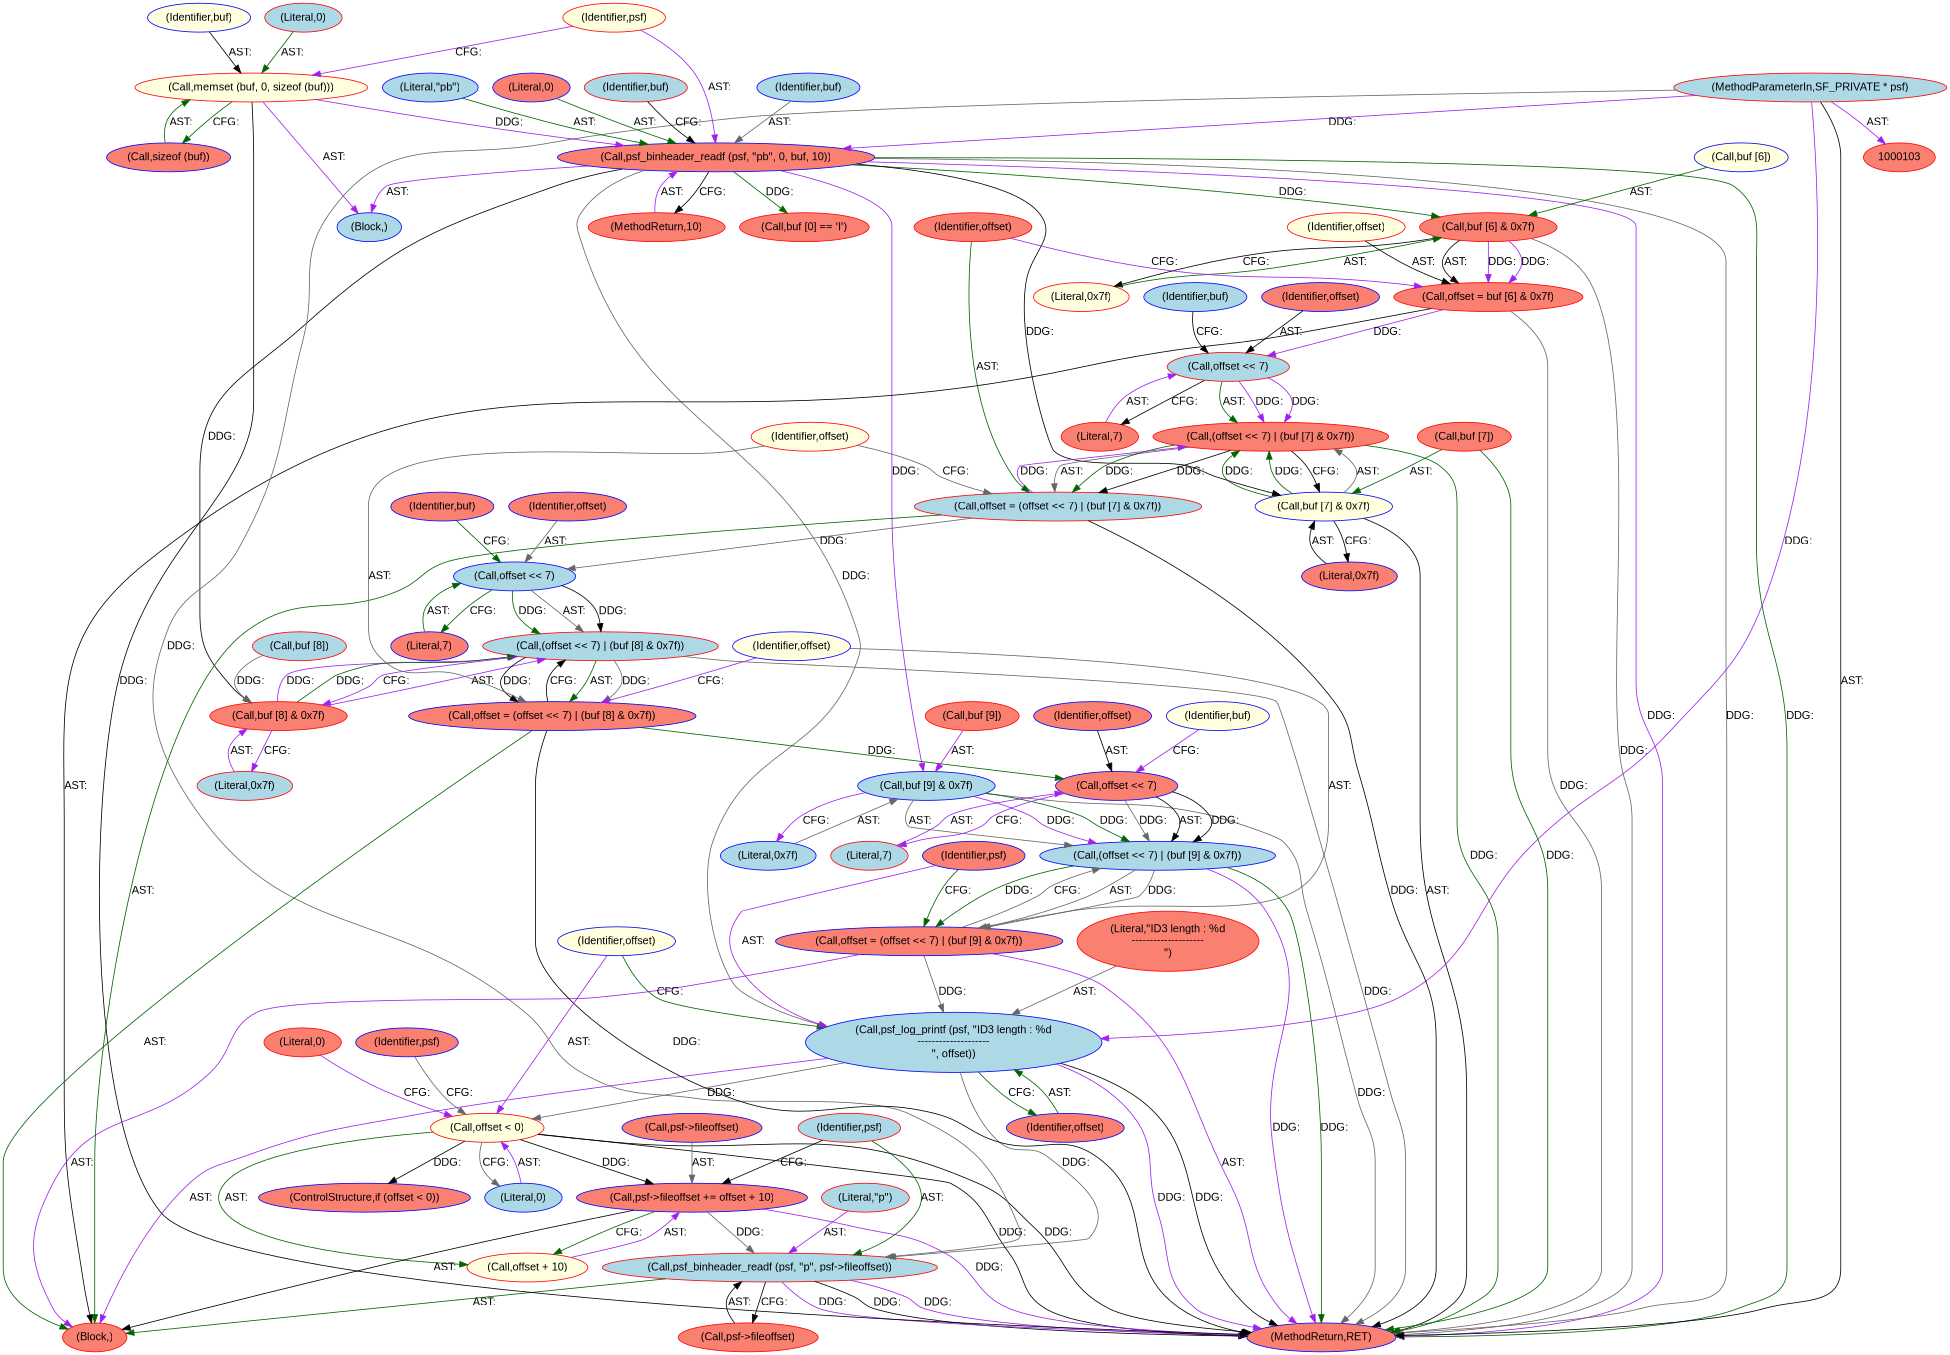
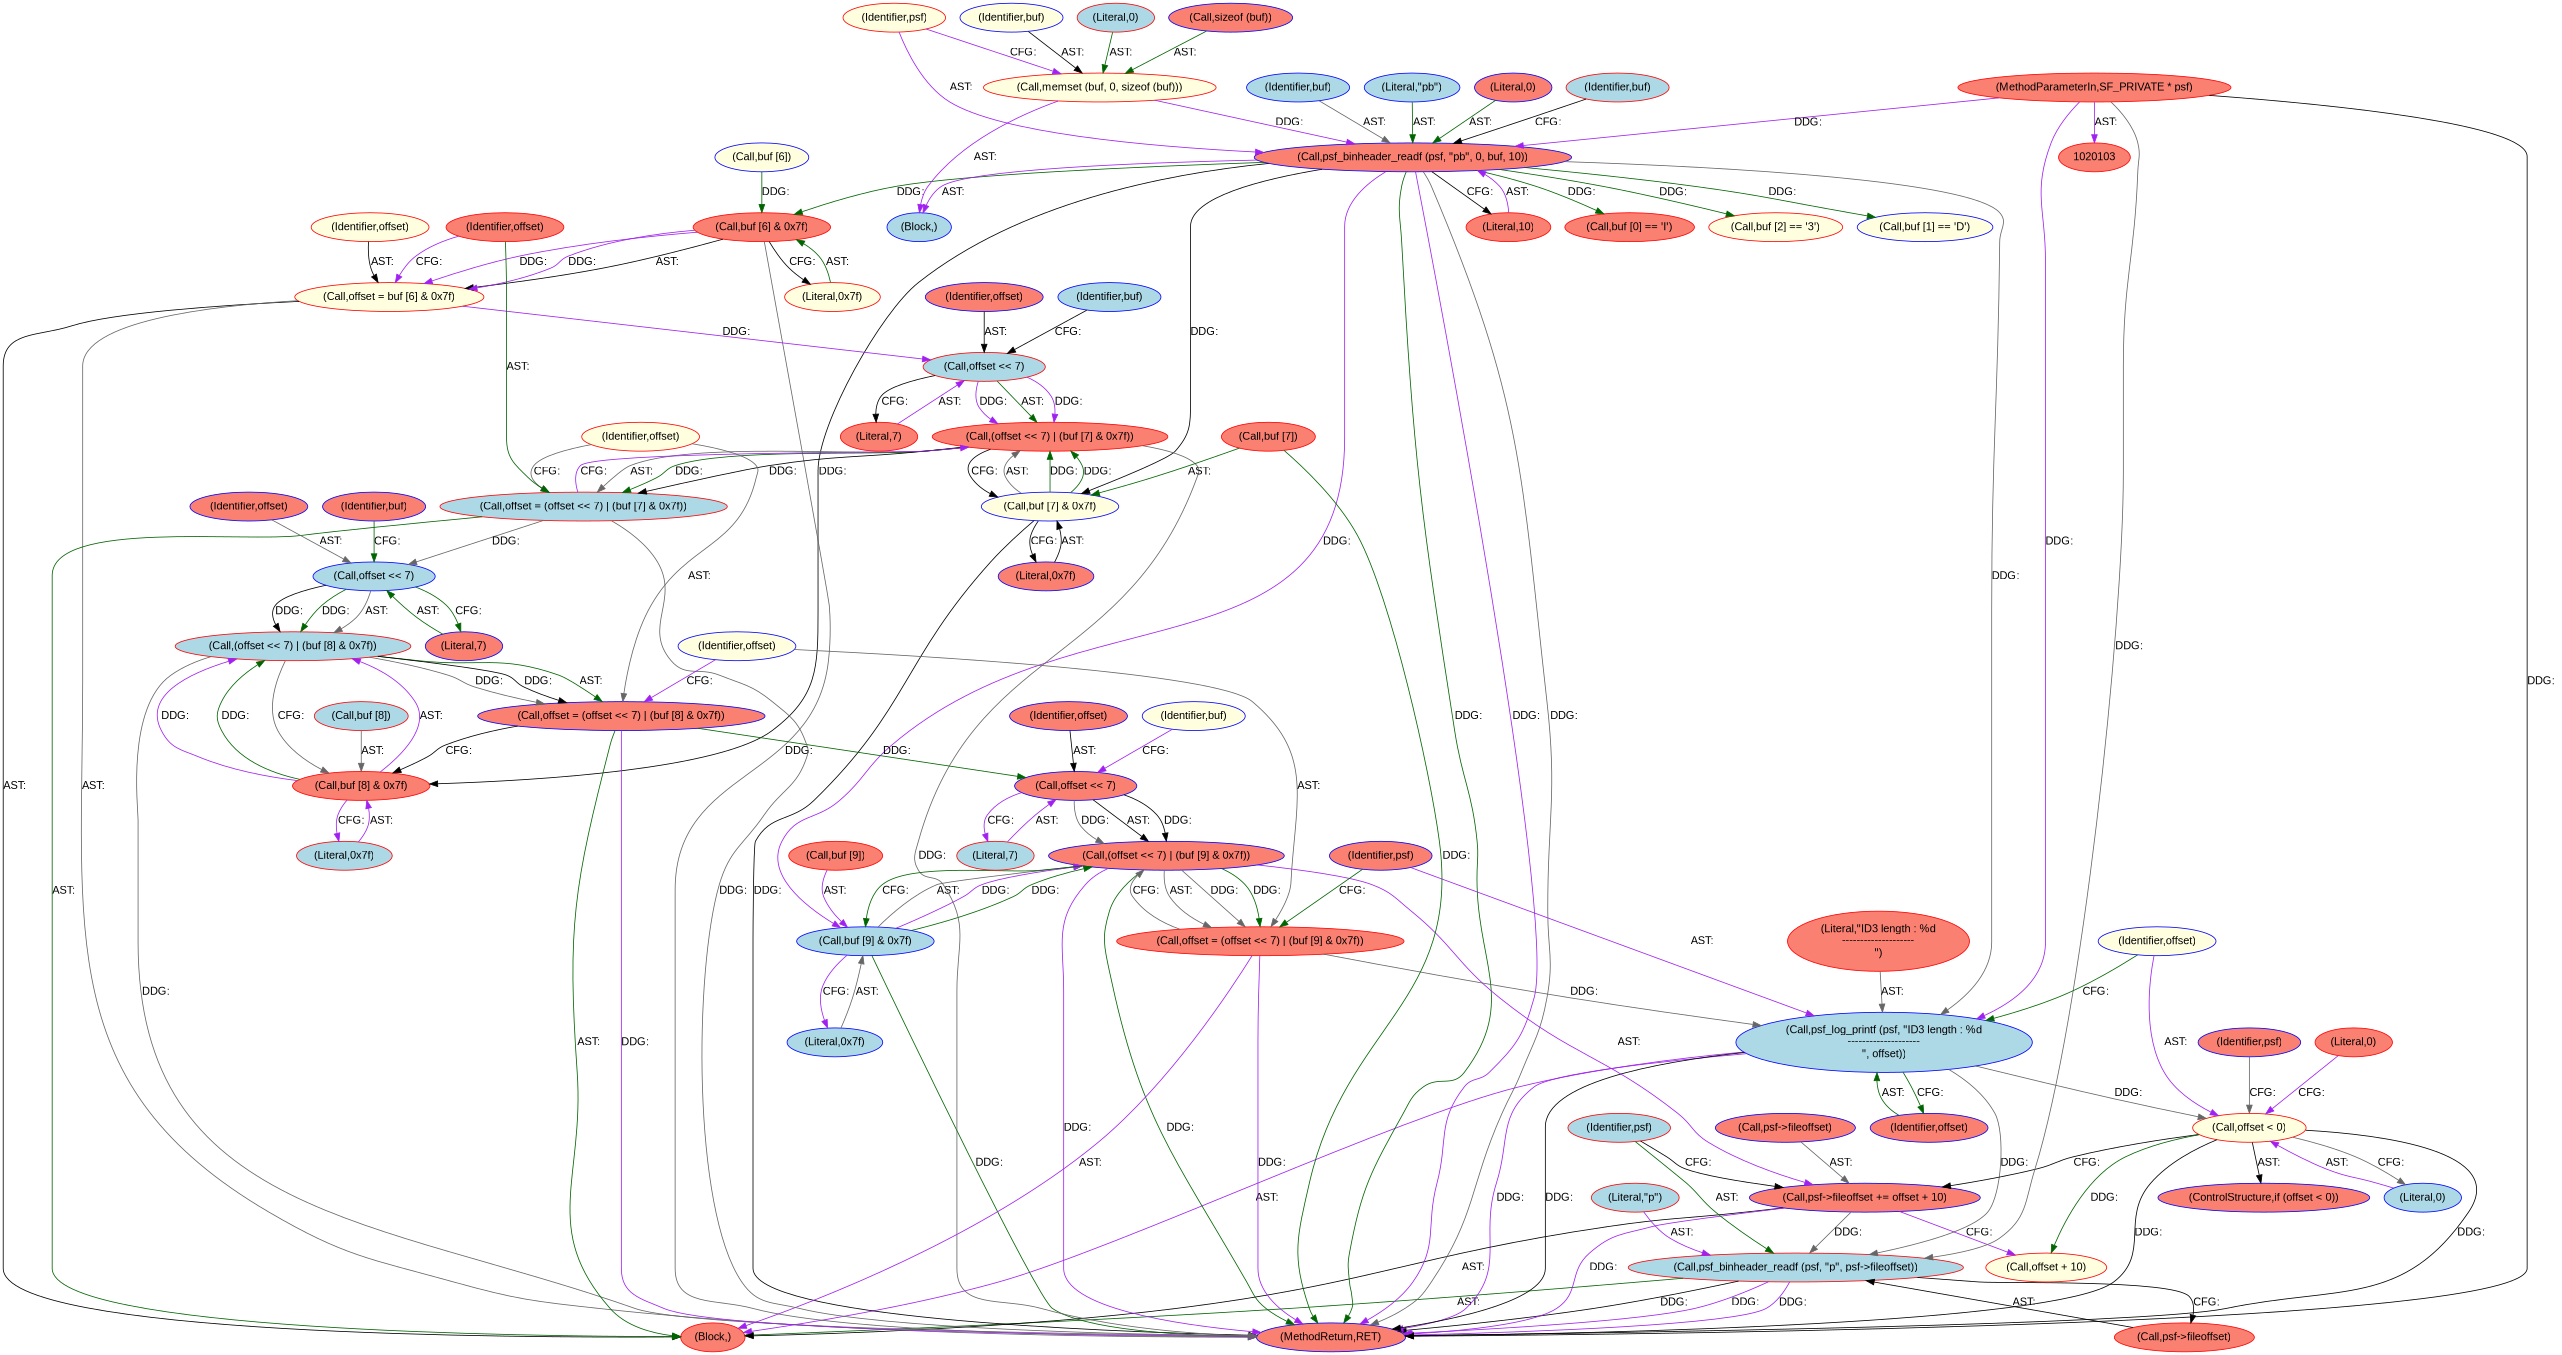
(1810, 88) -> (2094, 88)
(210, 119) -> none
(1899, 157) -> (2094, 157)
(1643, 192) -> (777, 192)
(657, 227) -> (1508, 227)
none -> (1776, 227)
none -> (1925, 227)
(1488, 297) -> (389, 297)
(1036, 472) -> (595, 472)
(392, 673) -> (275, 724)
(252, 681) -> (374, 751)
(547, 681) -> (456, 741)
(1854, 681) -> (2543, 681)
(1575, 786) -> (95, 786)
(1158, 856) -> (1166, 856)
none -> (962, 870)
(1384, 874) -> (703, 1093)
(1481, 887) -> (960, 933)
(1440, 891) -> (769, 891)
(1314, 933) -> (1004, 1223)
(919, 941) -> (1260, 941)
(805, 1111) -> (657, 1306)
(449, 1163) -> (2271, 1163)
(618, 1163) -> (2088, 1163)
(1235, 1163) -> (1274, 1163)
(145, 1184) -> none
(238, 1198) -> (2106, 1198)
(607, 1230) -> (1945, 1229)
(625, 1245) -> (1515, 1010)
